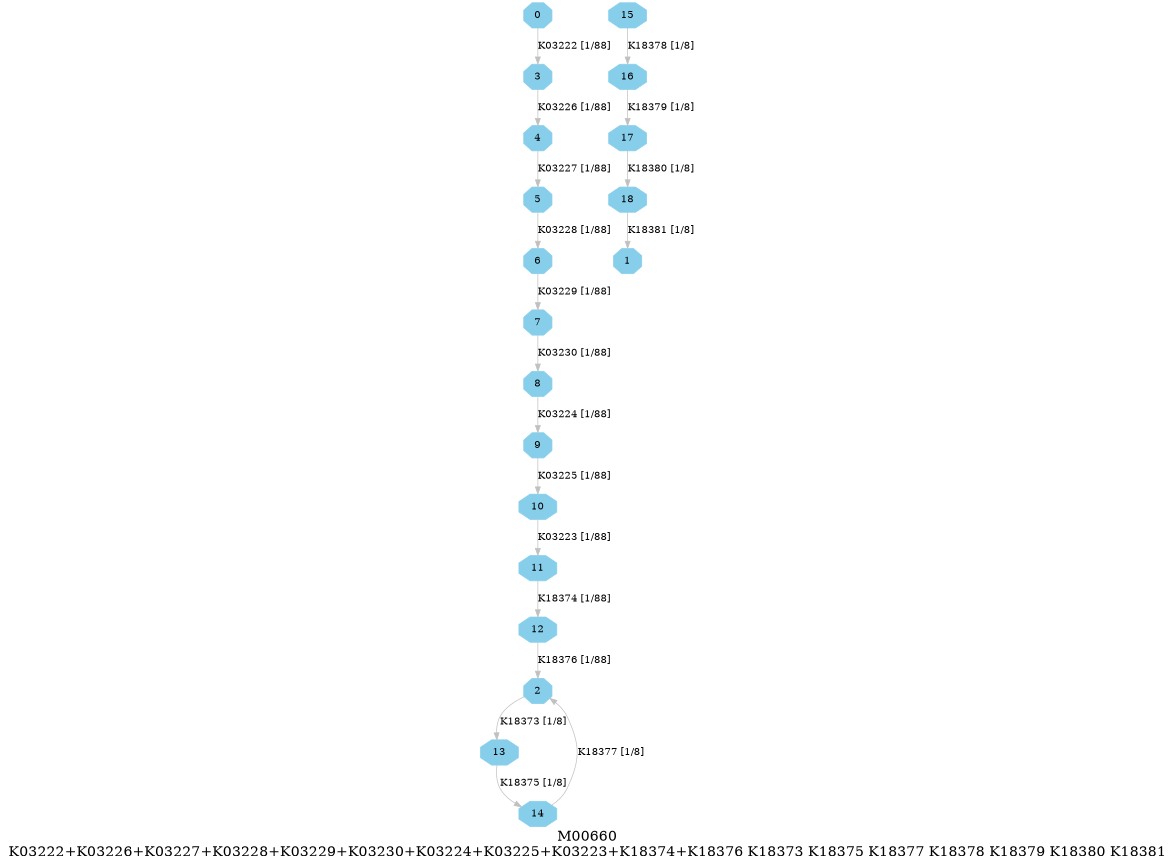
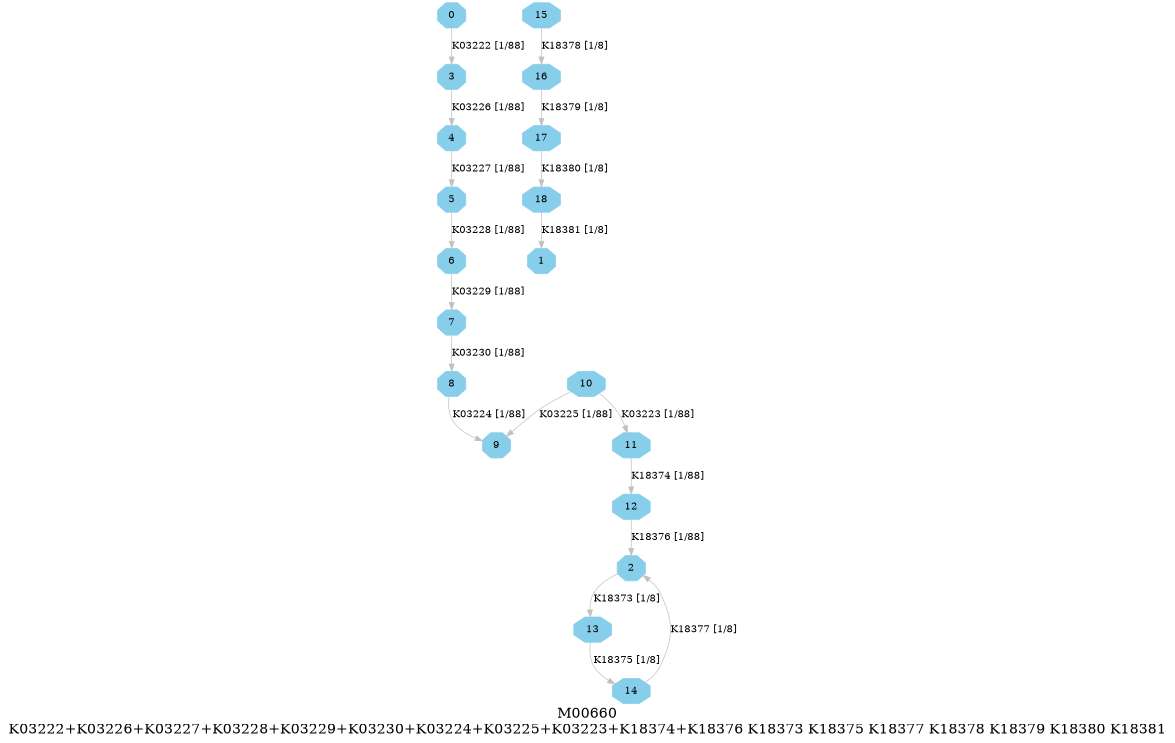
(538, 472) -> (540, 409)
